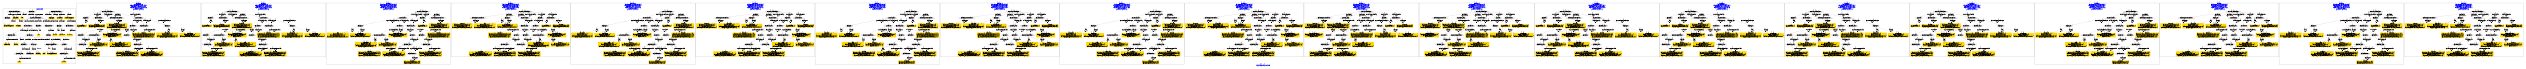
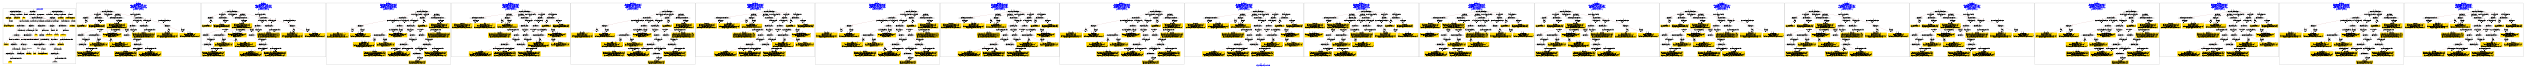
(7, 18) -> (9, 18)
(52, 18) -> (53, 18)
(14, 19) -> (9, 22)
(51, 31) -> (45, 31)
(12, 40) -> (66, 40)
(64, 62) -> (55, 62)
